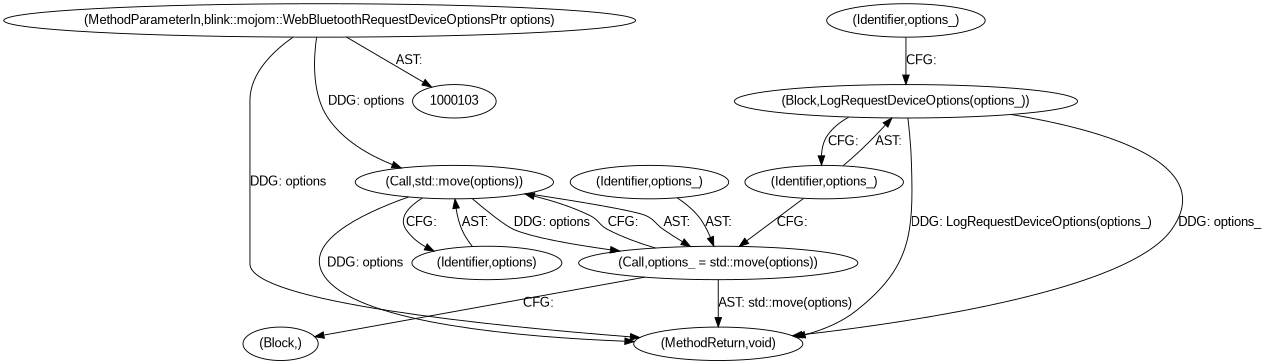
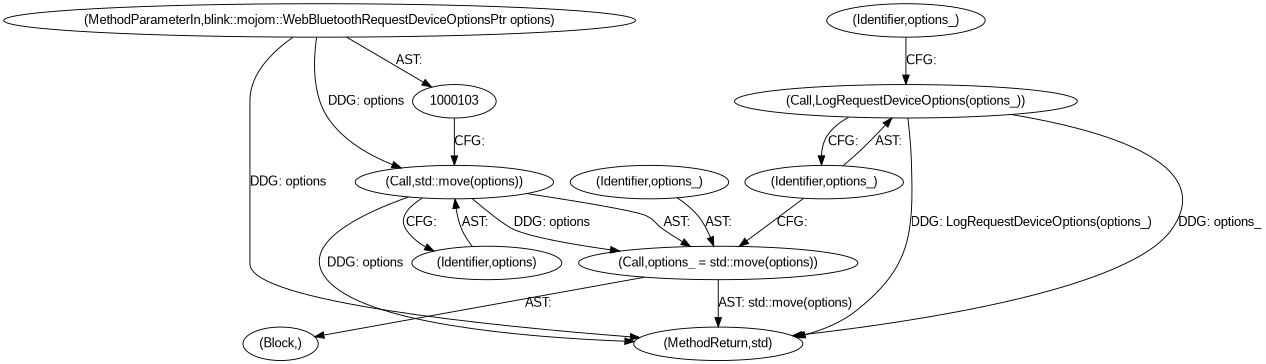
(906, 101) -> (906, 101)
(596, 220) -> (454, 137)
(540, 303) -> (540, 303)
(718, 344) -> (718, 344)
